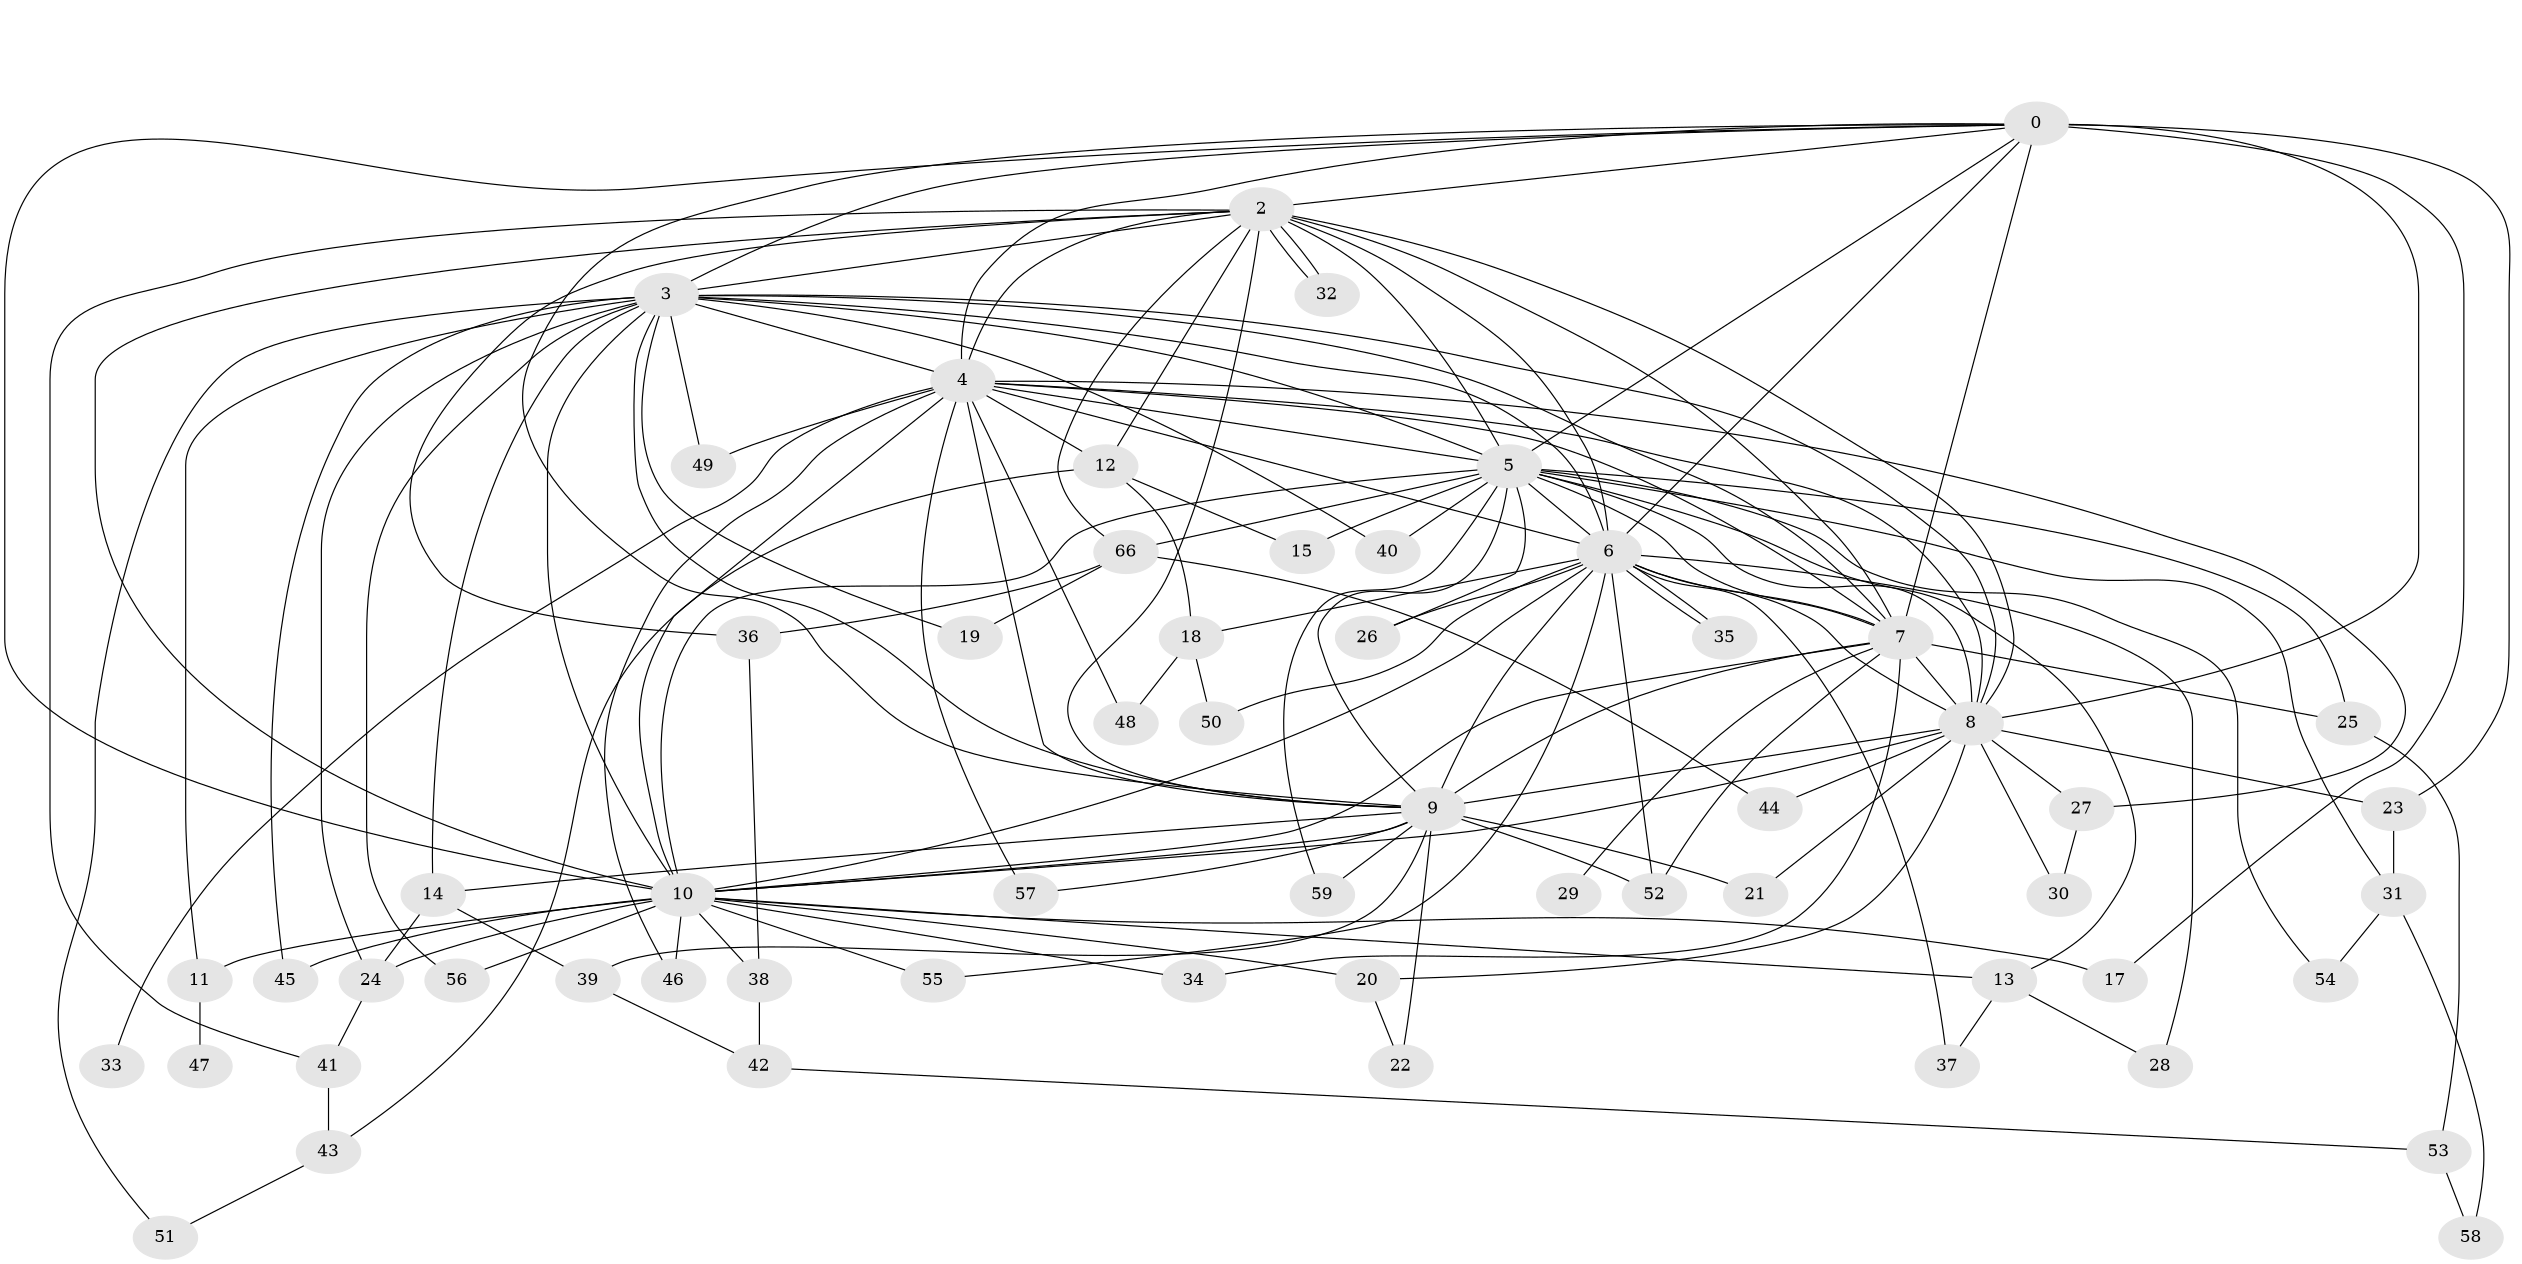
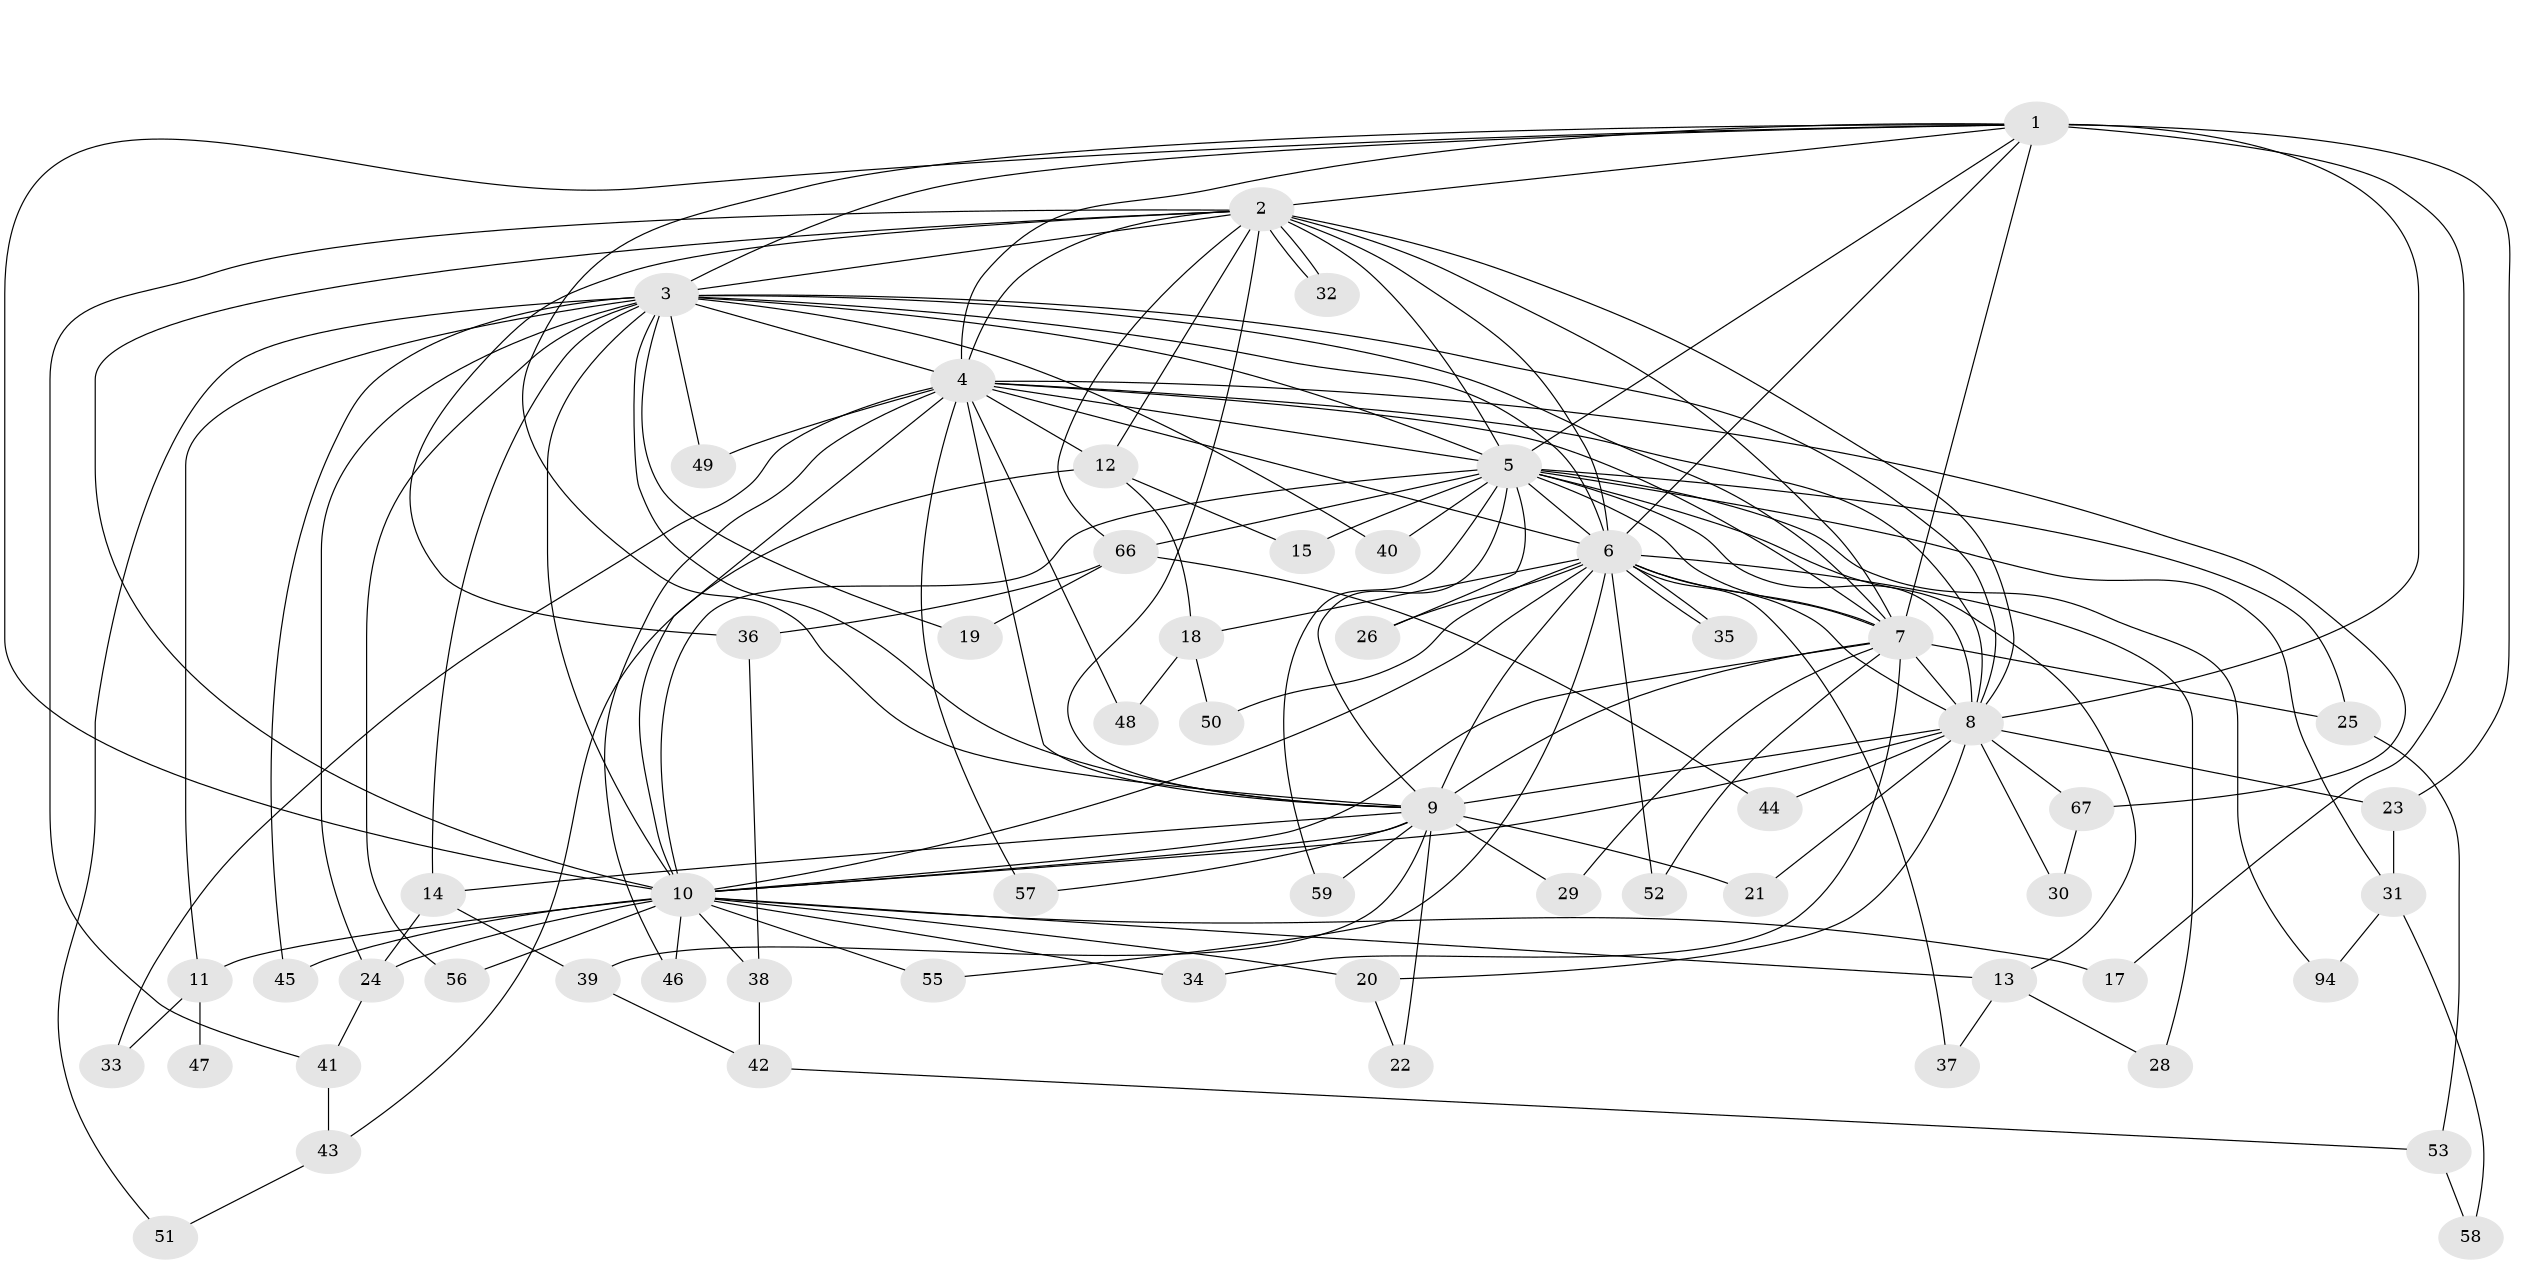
(2037, 124) -> (2037, 124)
(2082, 809) -> (2082, 809)
(1546, 848) -> (1501, 852)
(2326, 981) -> (2326, 981)
none -> (156, 1023)
